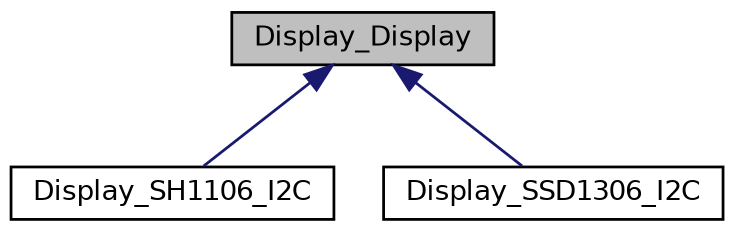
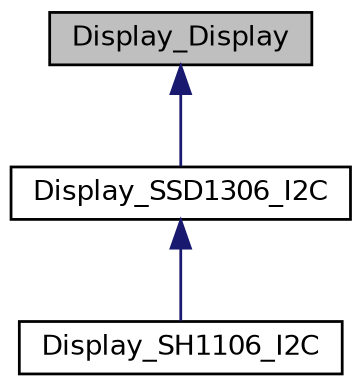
(257, 124) -> (181, 285)
